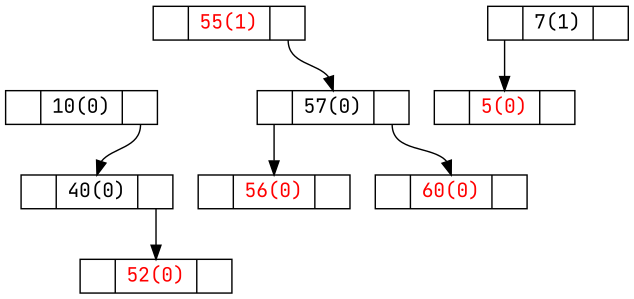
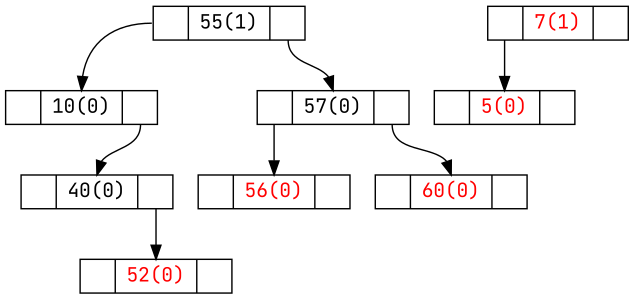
(229, 23) -> (229, 23)
(558, 23) -> (558, 23)
none -> (106, 36)
